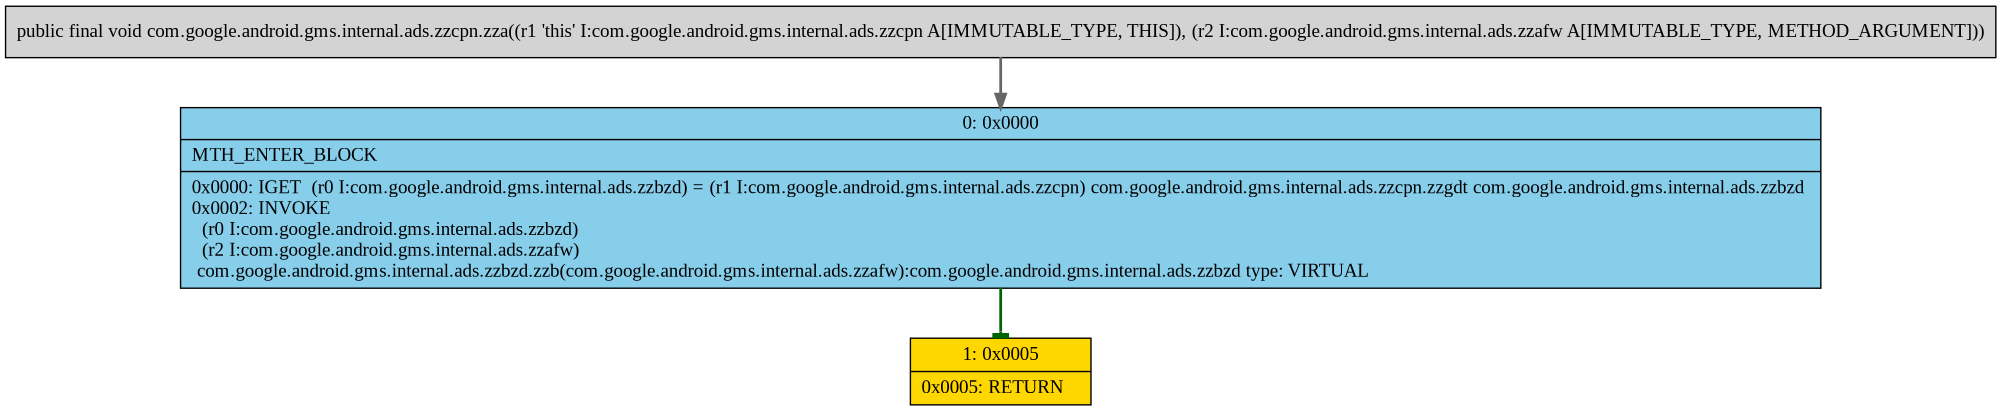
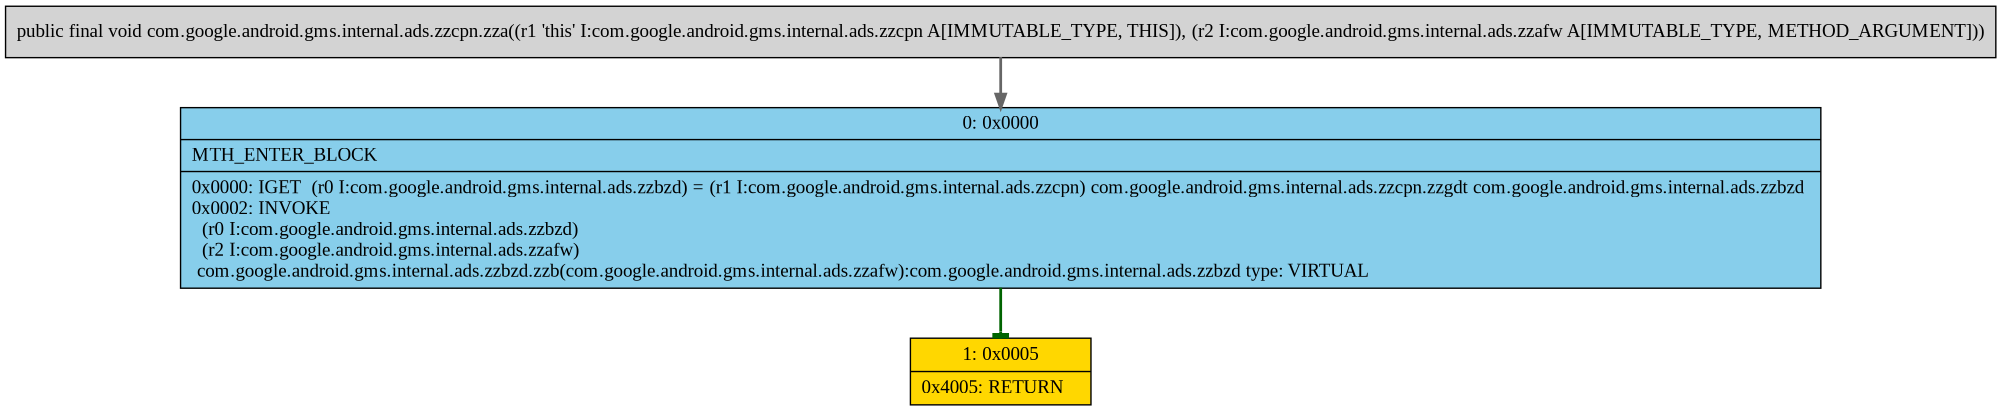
(1001, 388) -> (1001, 388)
